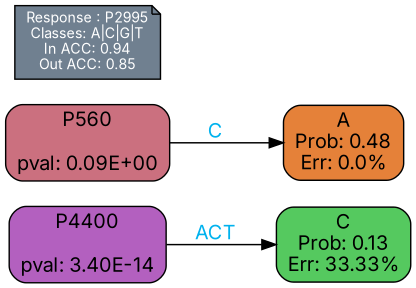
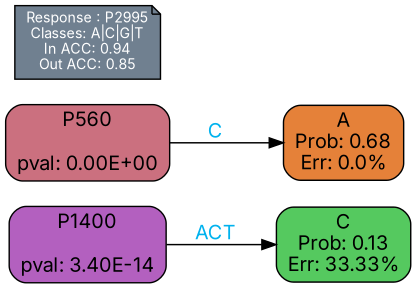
(88, 143) -> (88, 143)
(344, 143) -> (344, 143)
(88, 245) -> (88, 245)
